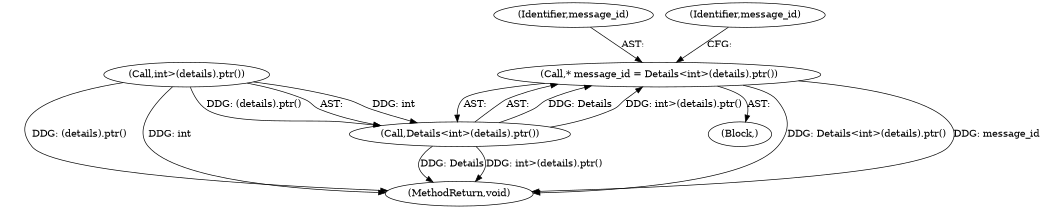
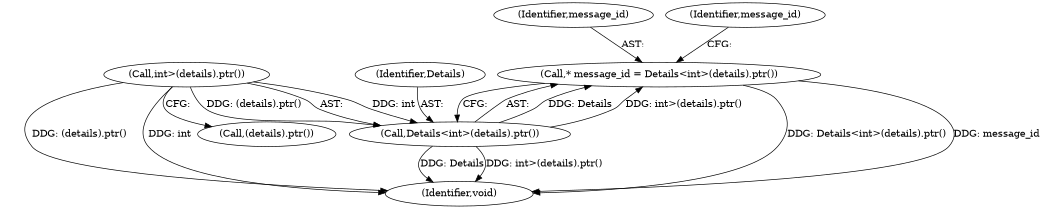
none -> (420, 75)
(477, 104) -> (477, 104)
none -> (267, 134)
(740, 134) -> none
(459, 194) -> (459, 194)
